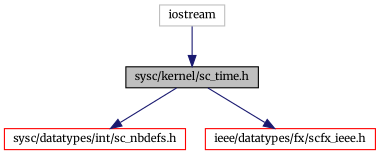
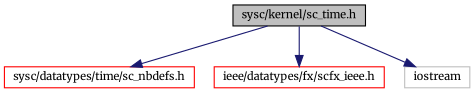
(192, 41) -> (363, 44)
(95, 139) -> (99, 77)
